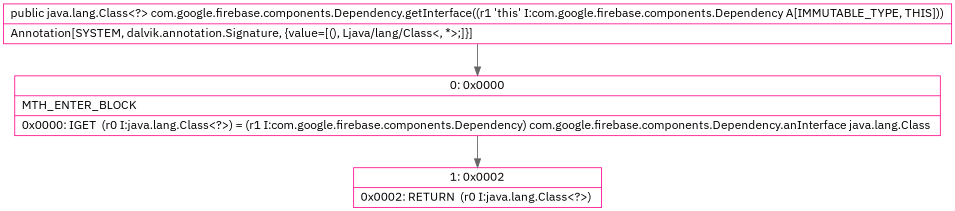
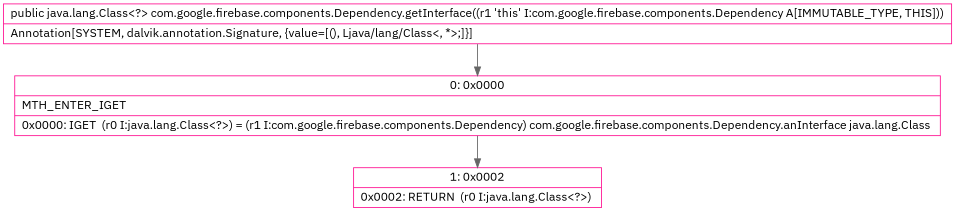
(79, 105) -> (74, 105)
